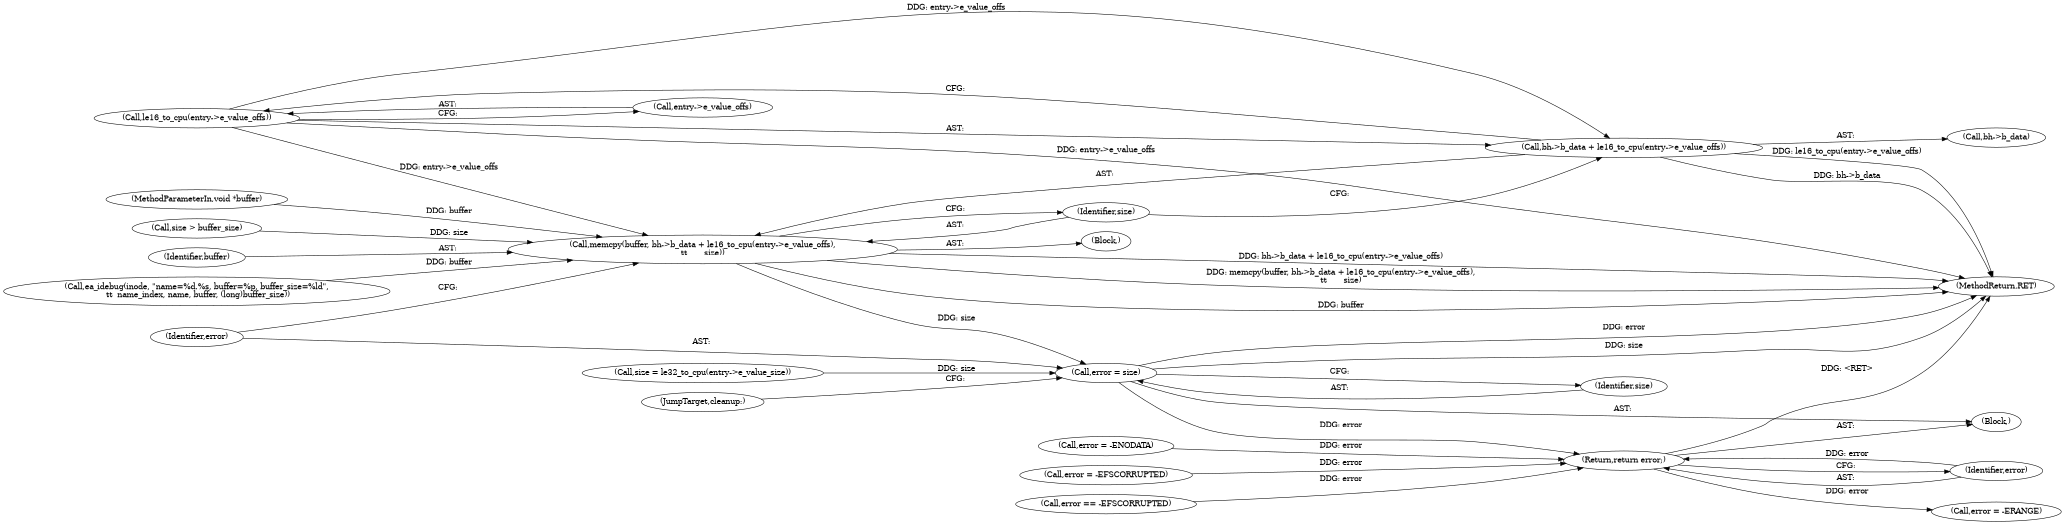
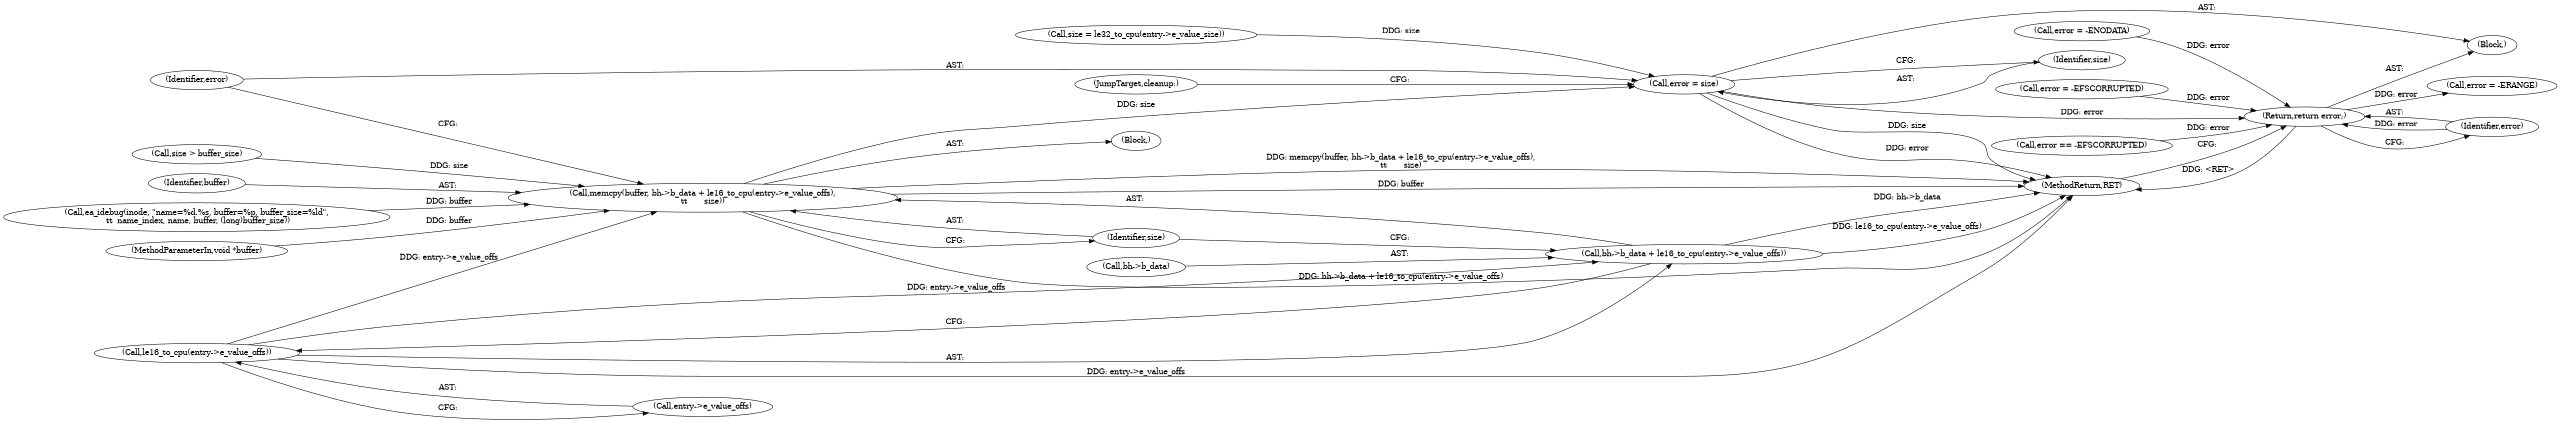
(1848, 142) -> (1367, 262)
none -> (2203, 159)
